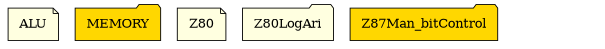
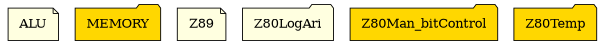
(202, 24) -> (202, 24)
(424, 24) -> (424, 24)
none -> (555, 24)
